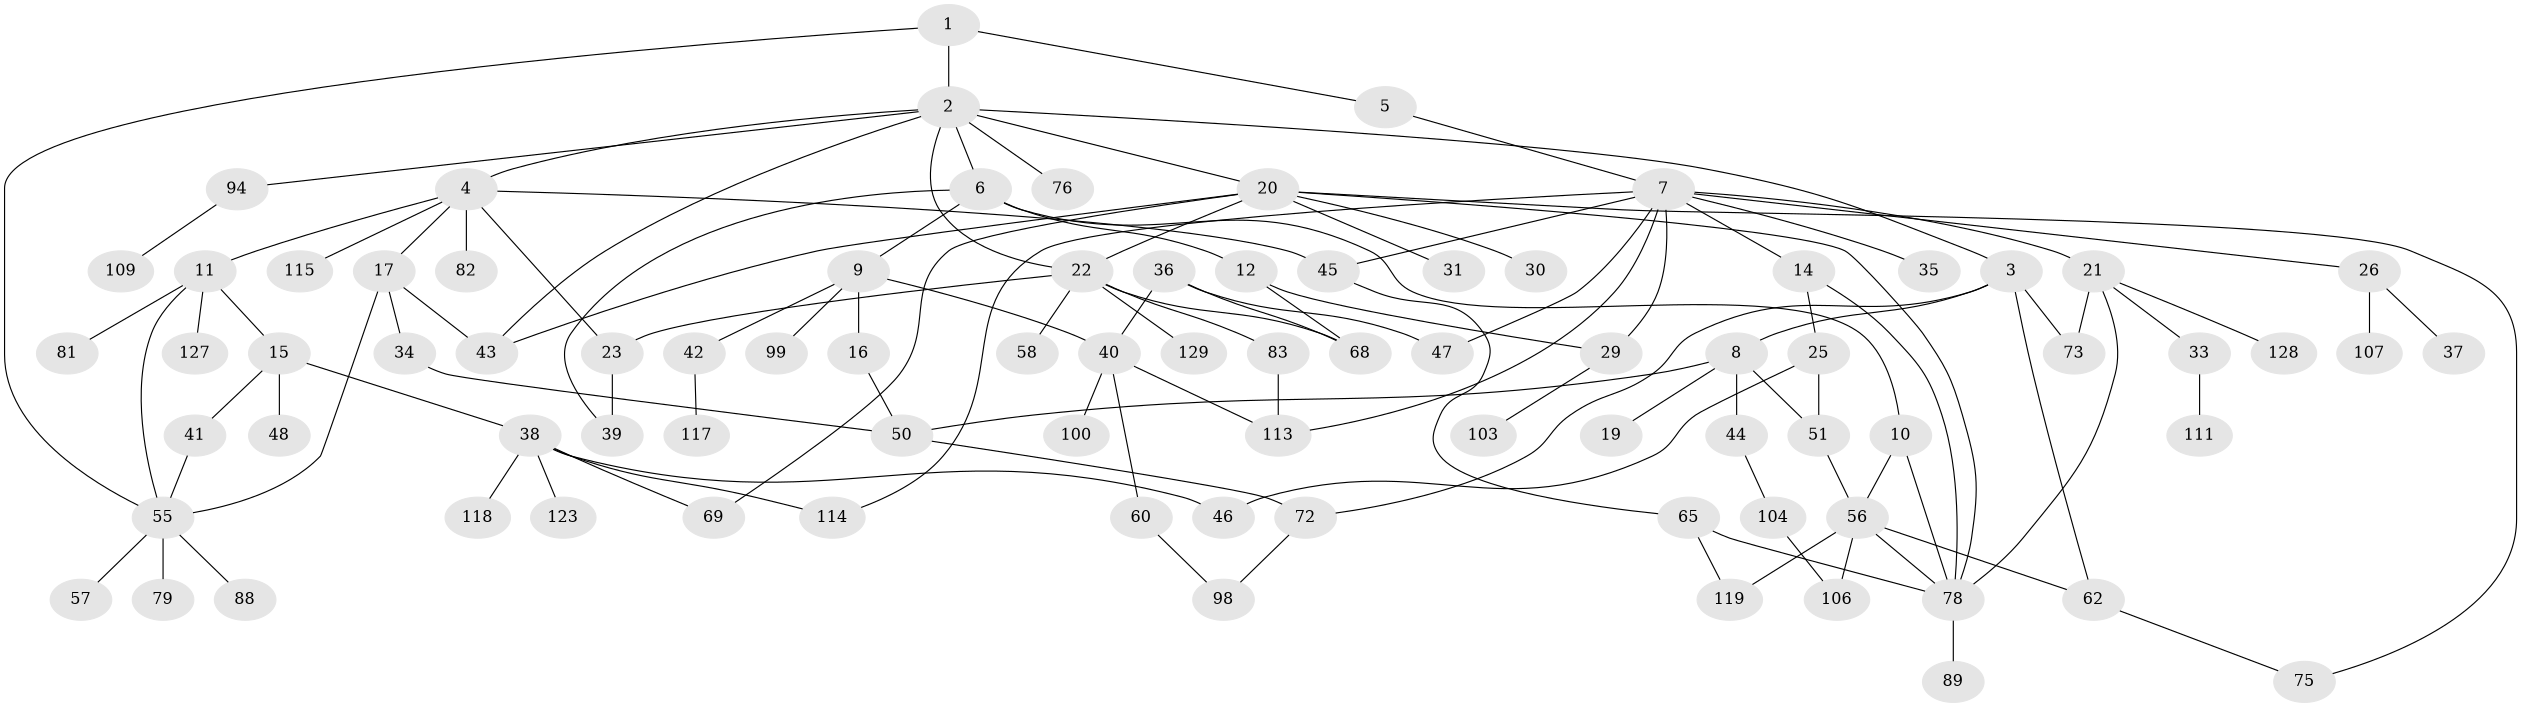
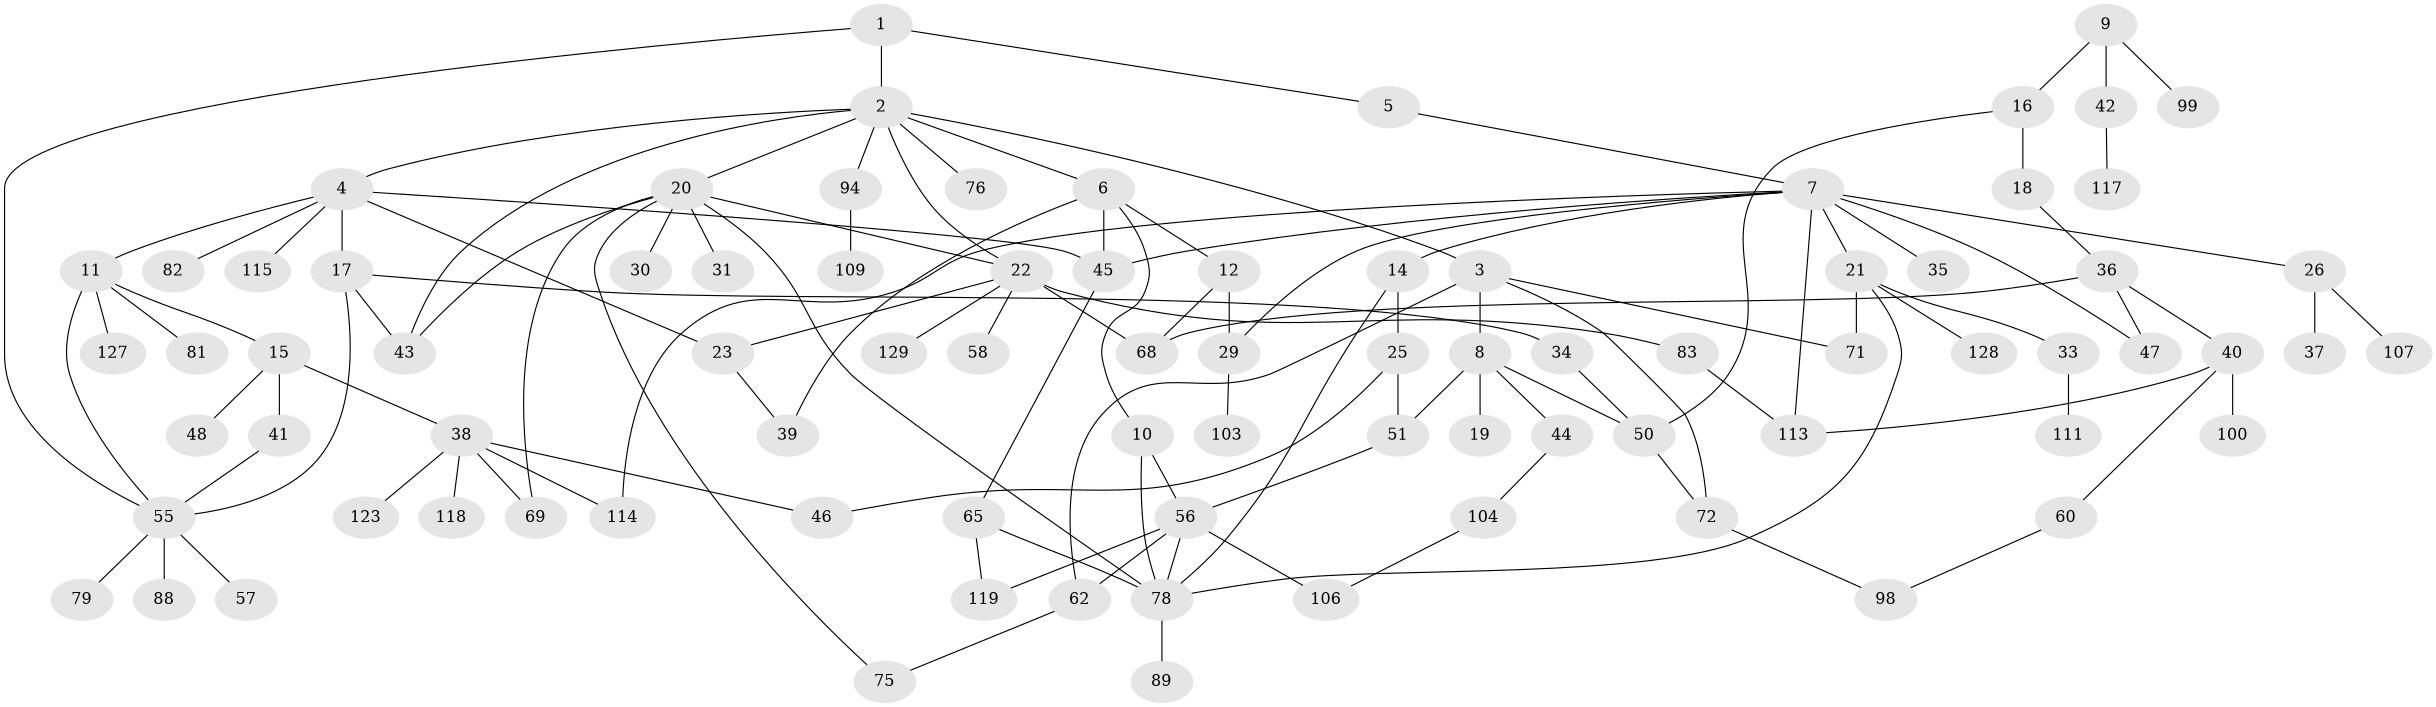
none -> (2023, 189)
(924, 228) -> (1104, 223)
(983, 305) -> none
(2074, 353) -> (1856, 353)
